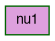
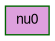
(27, 20) -> (27, 20)
